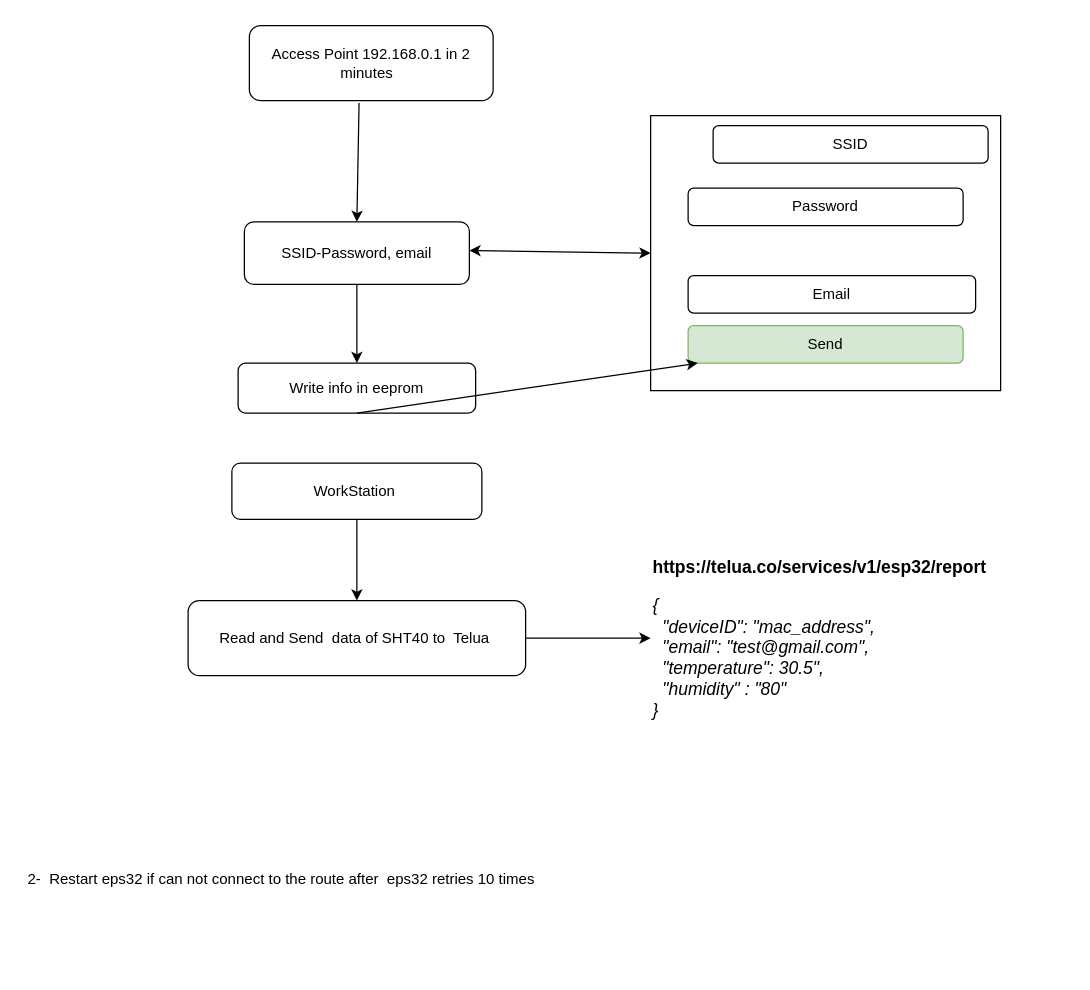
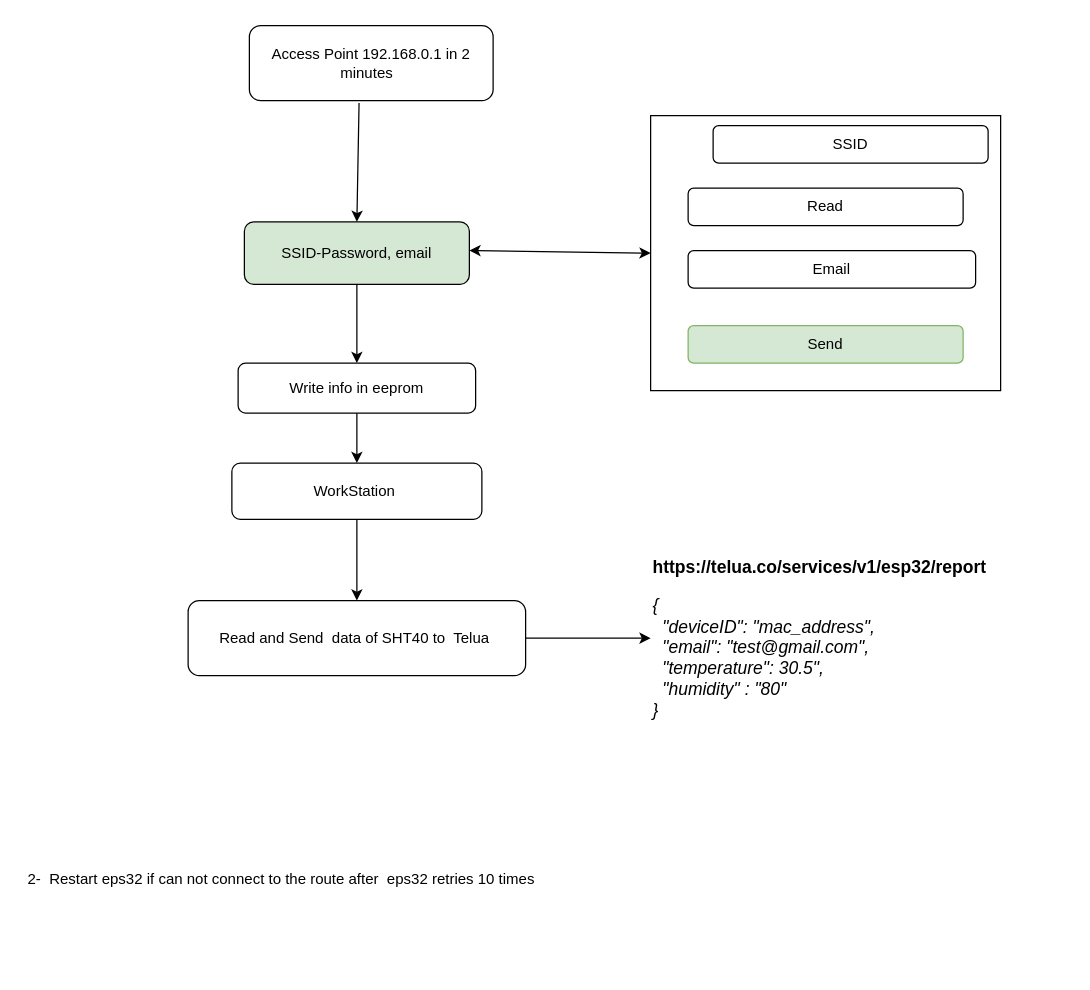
(826, 207) -> (826, 207)
(357, 253) -> (357, 253)
(832, 294) -> (832, 269)
(523, 389) -> (357, 434)
